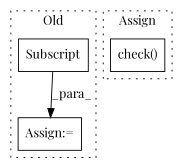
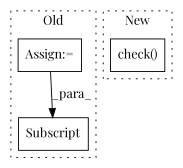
(138, 21) -> (138, 21)
(52, 90) -> (51, 90)
